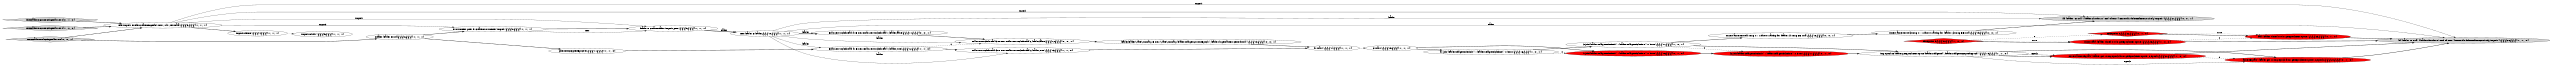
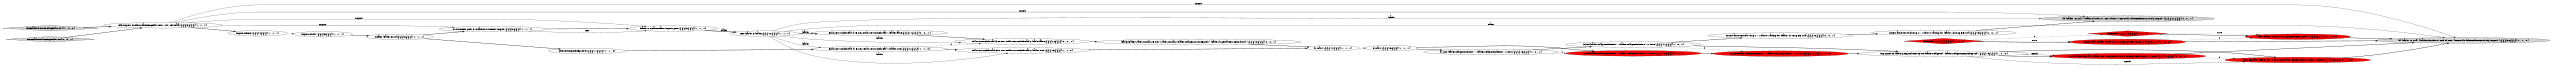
(50, 20) -> none
(228, 41) -> (359, 35)
